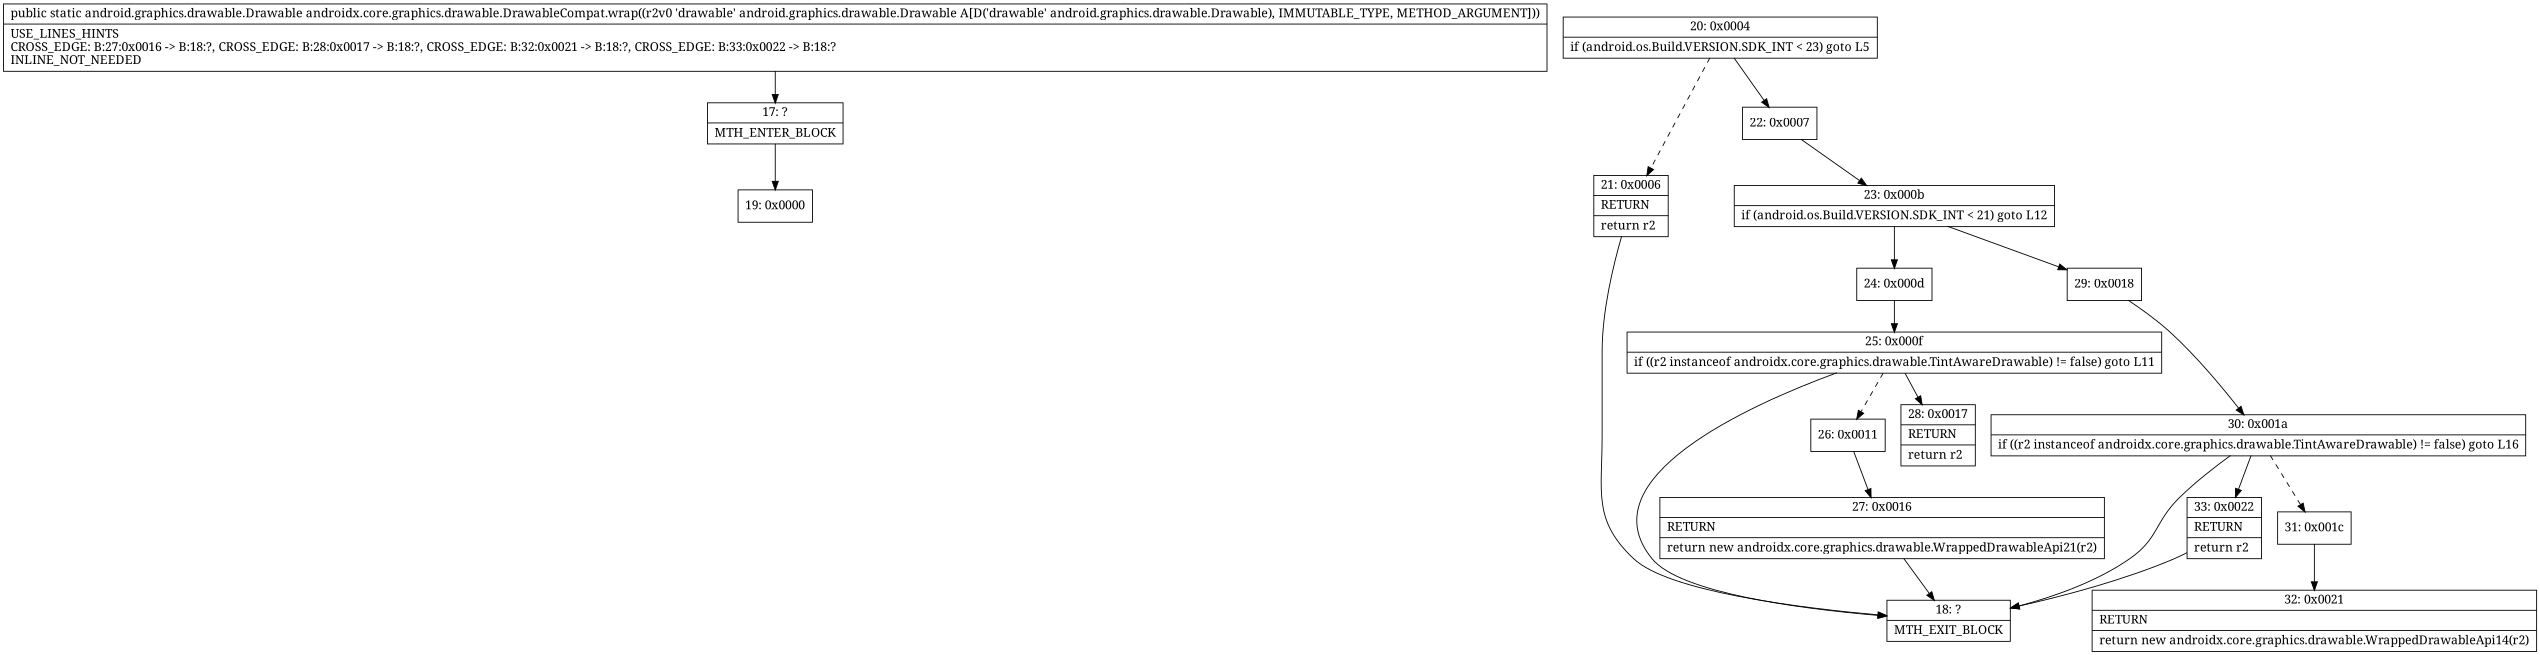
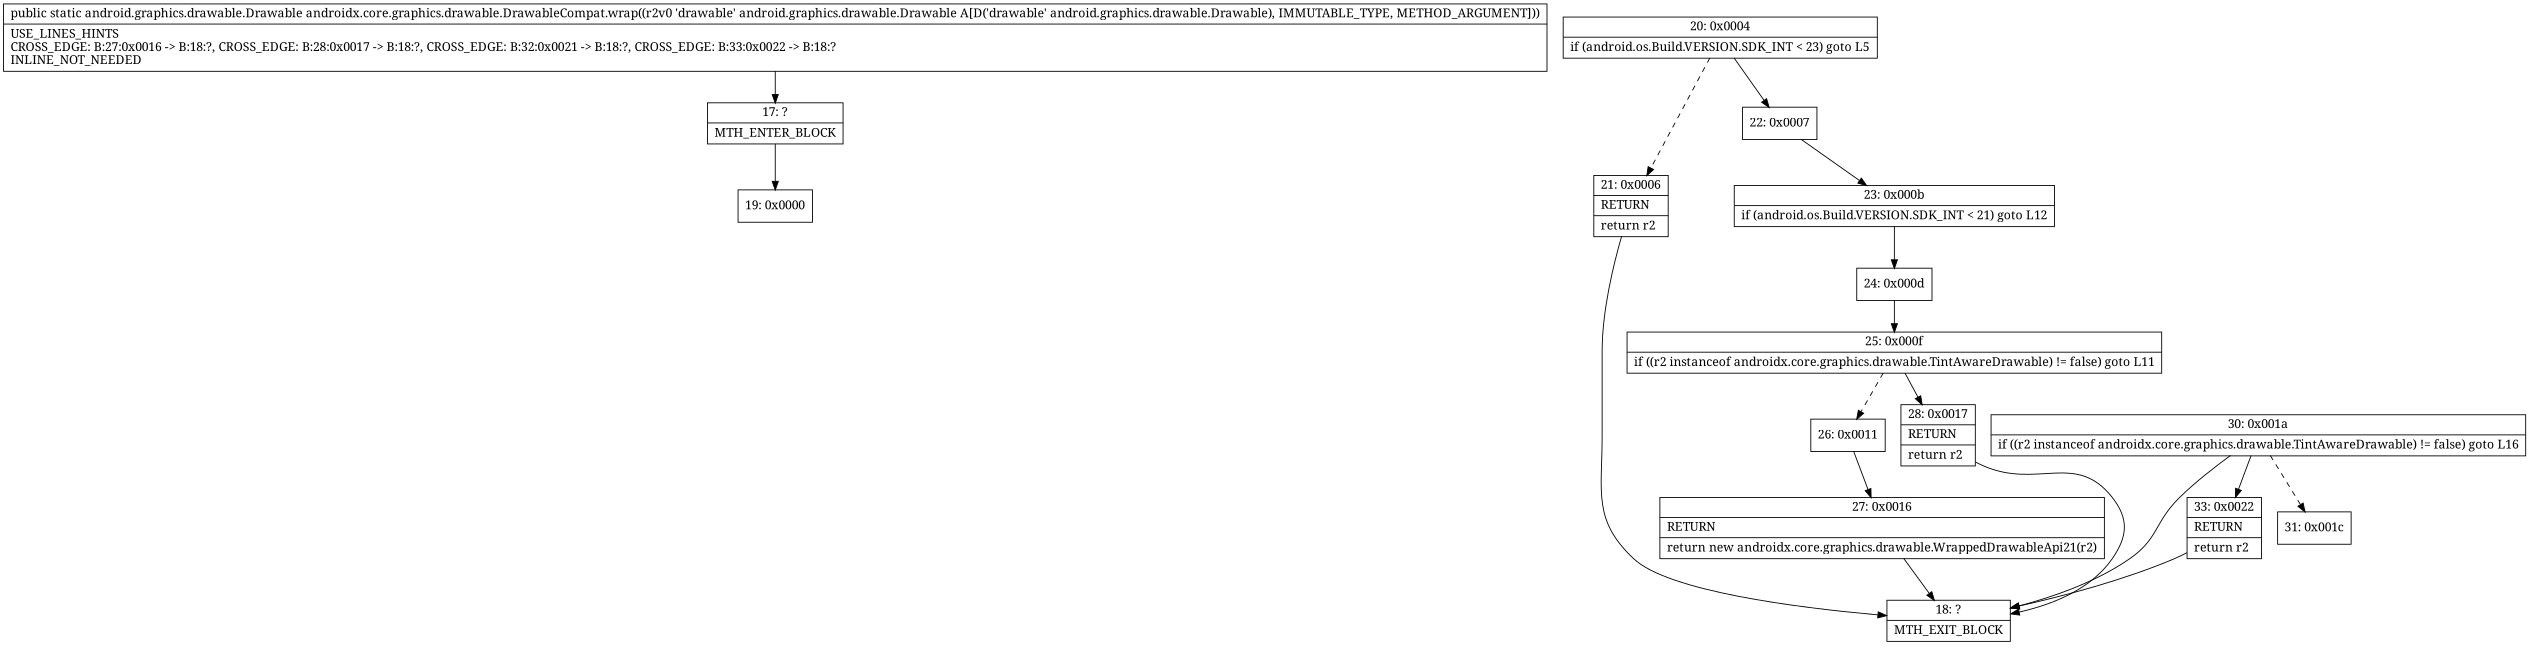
(2104, 284) -> none
(1638, 530) -> (2120, 510)
(2314, 621) -> none
